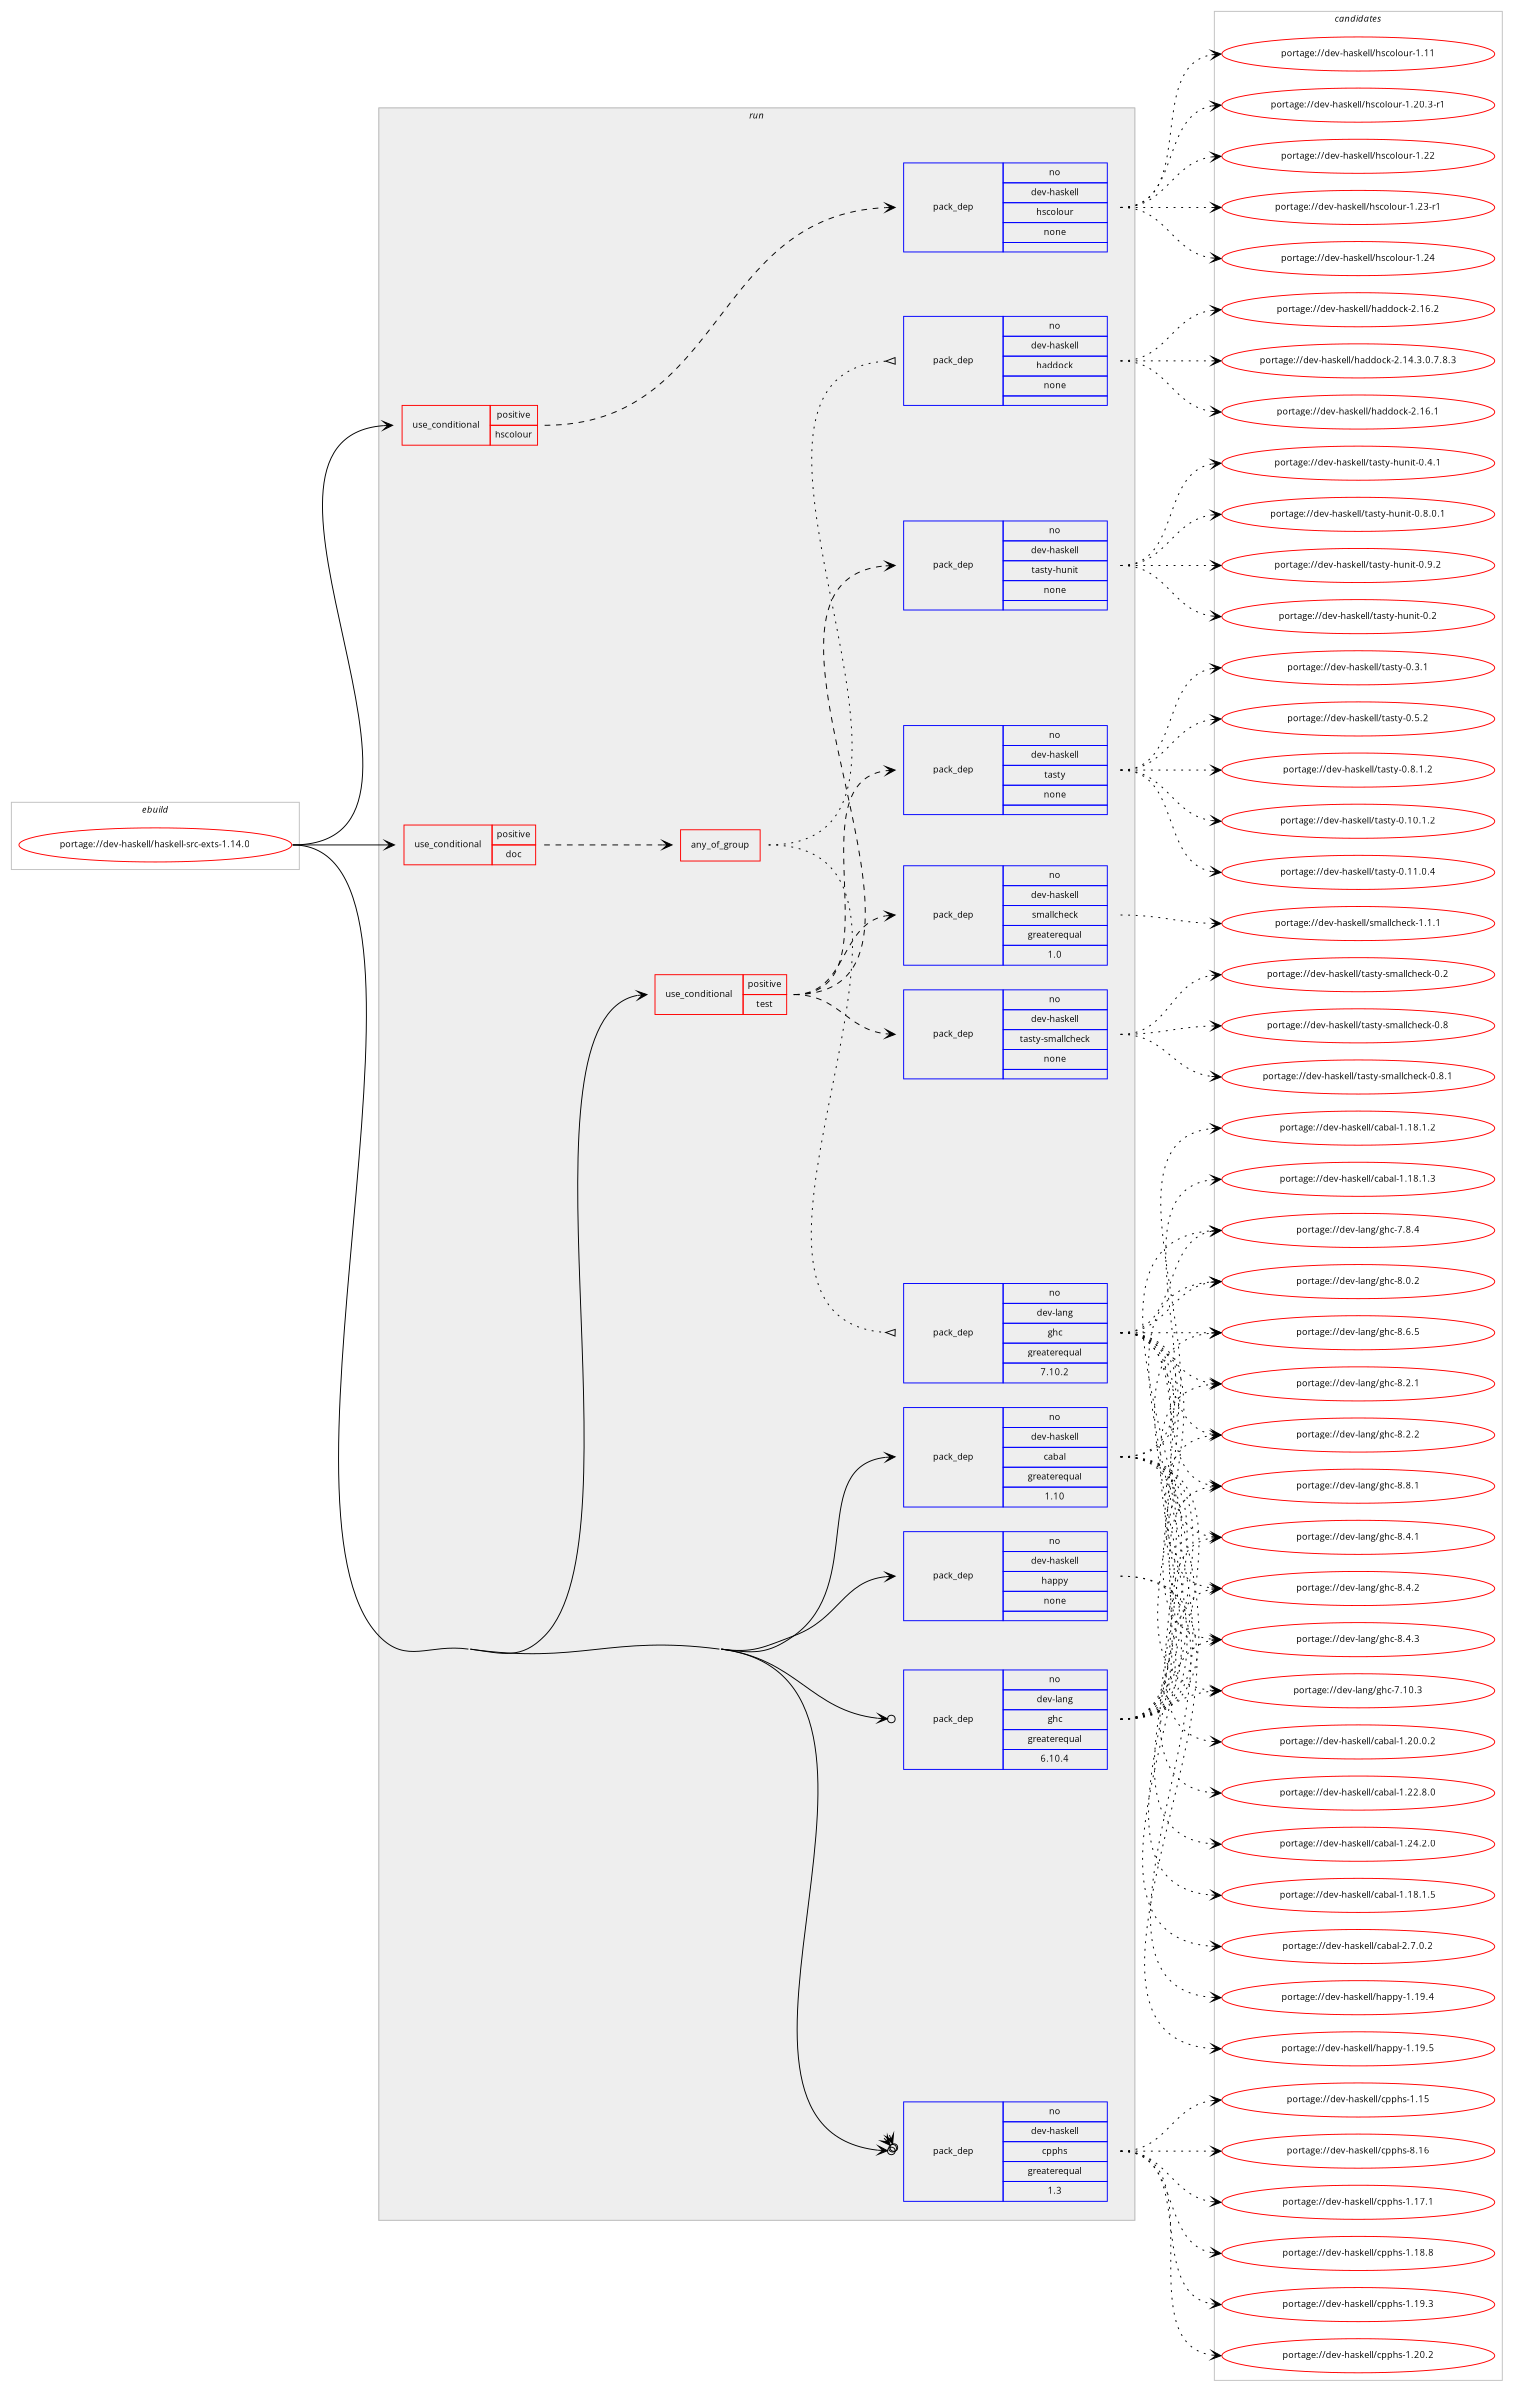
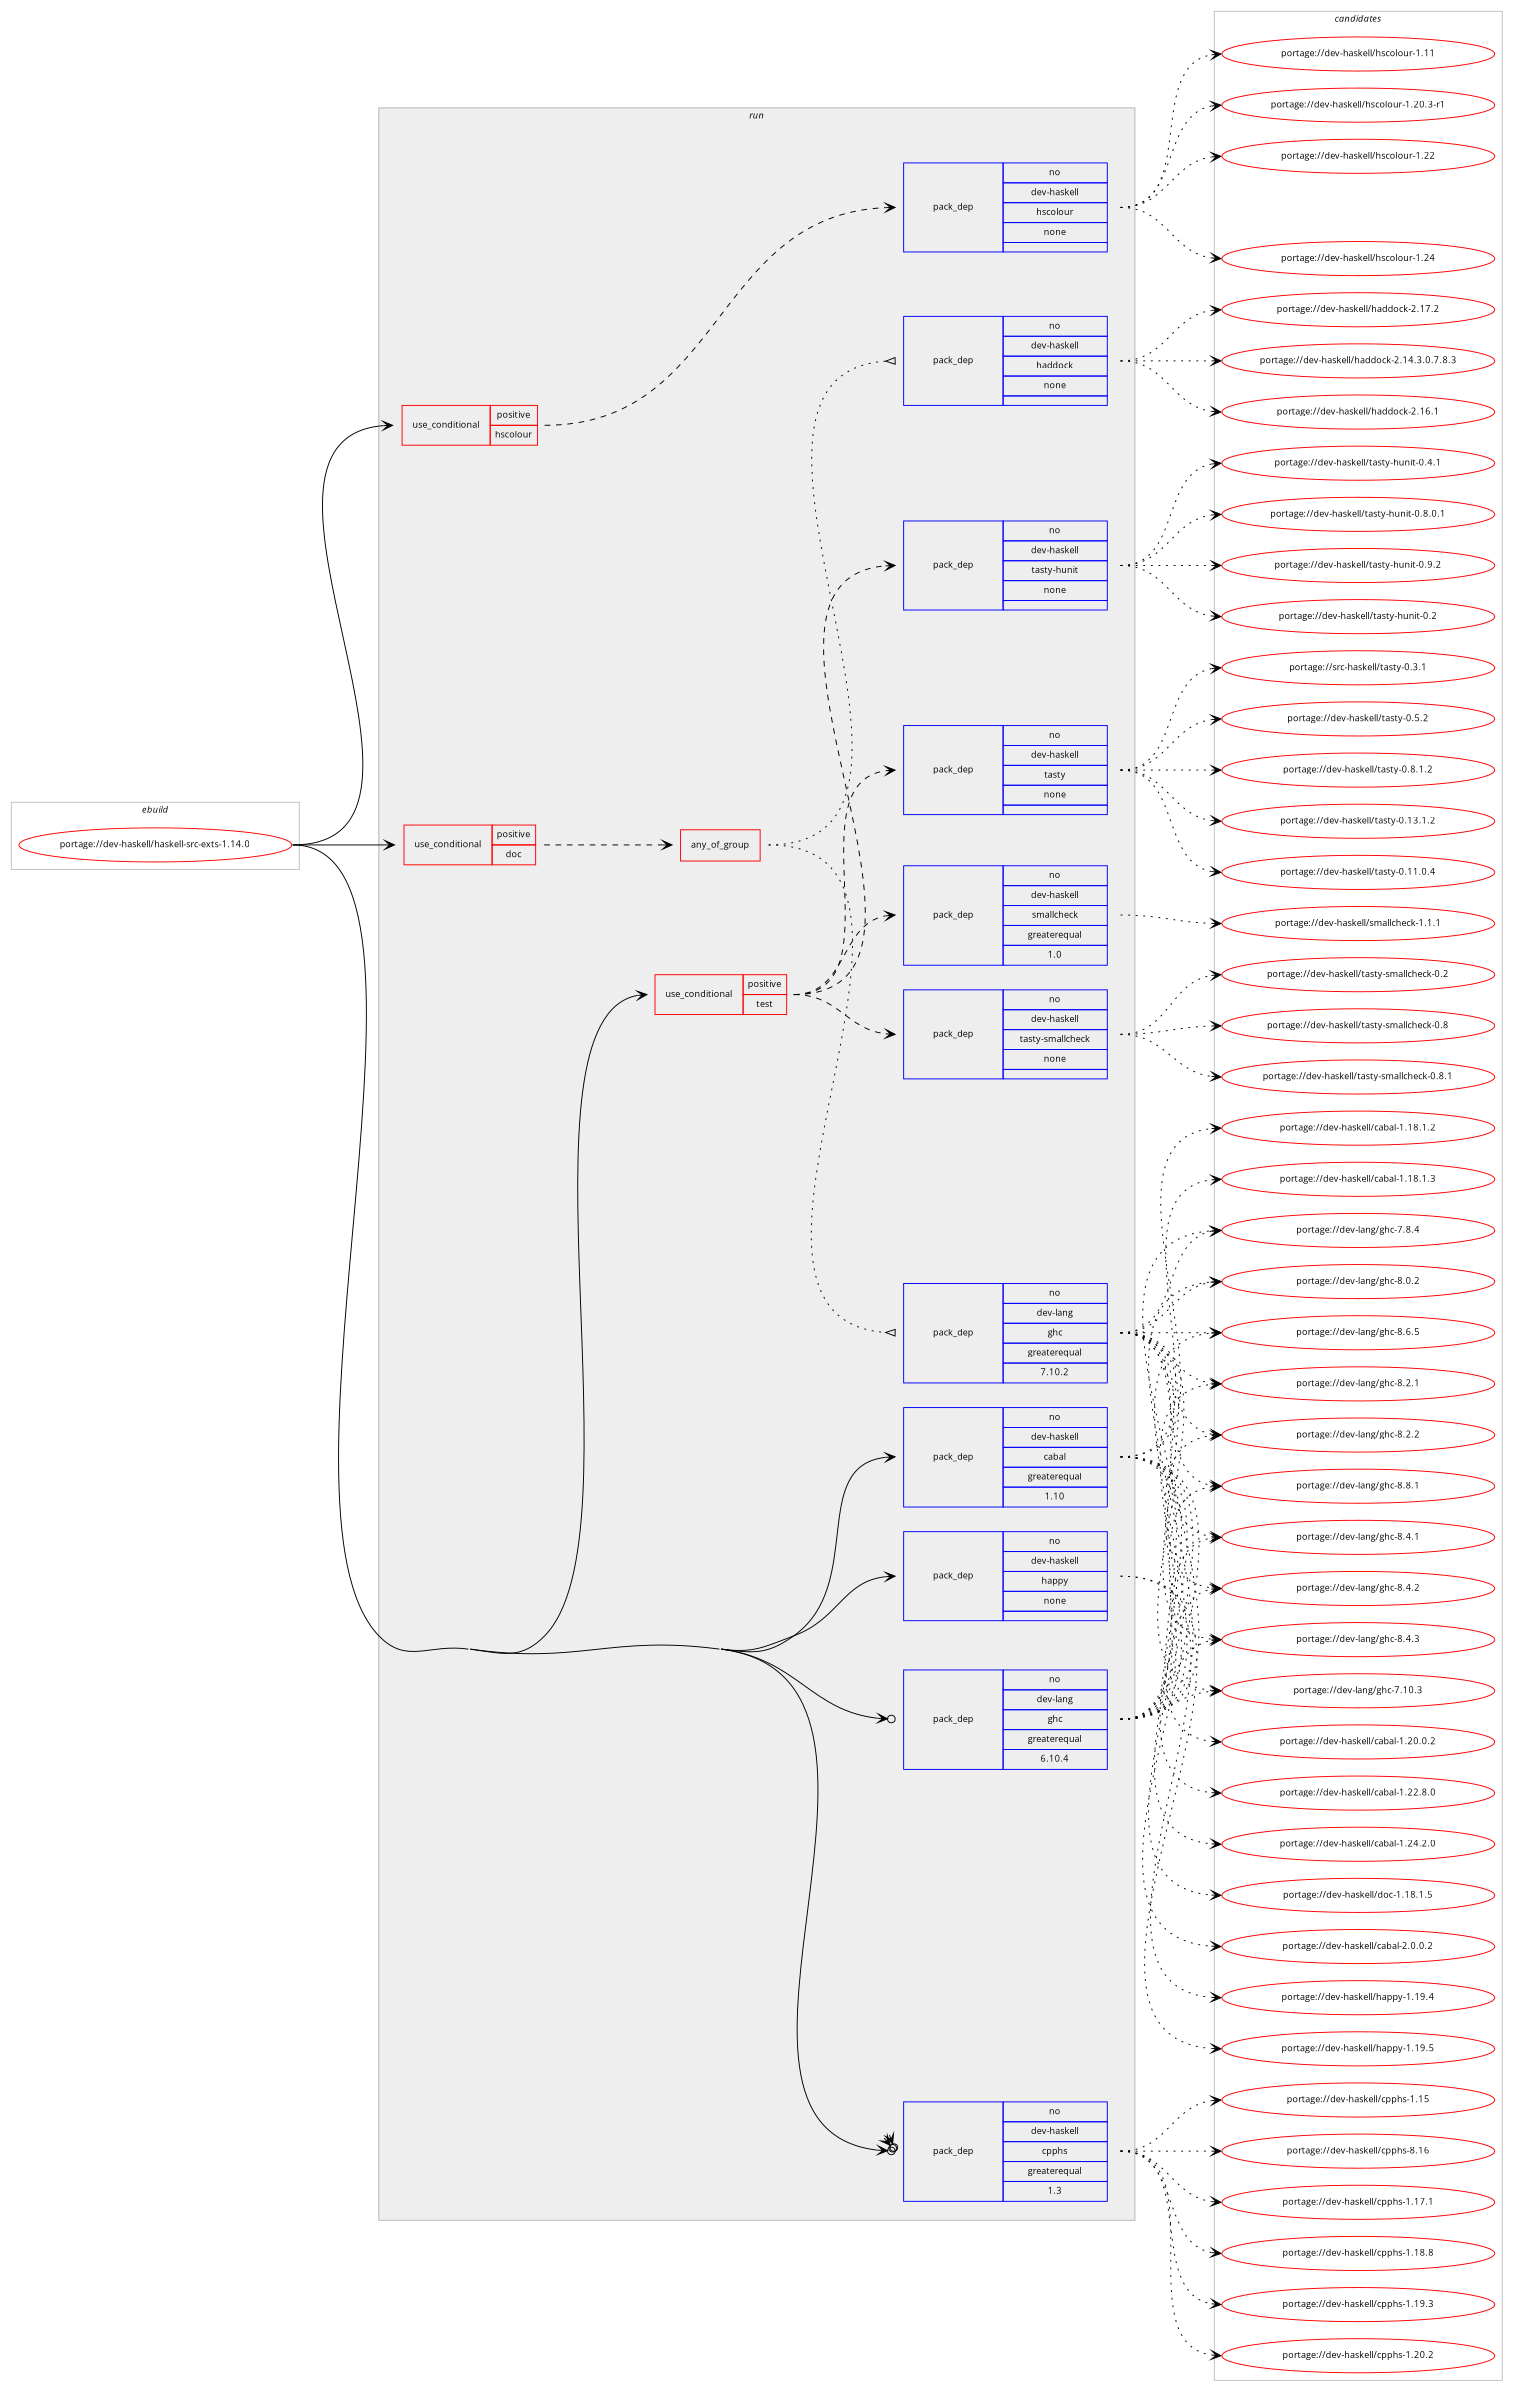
(1358, 207) -> none
(1358, 310) -> (1358, 310)
(1358, 668) -> (1358, 668)
(1358, 821) -> (1358, 821)
(1358, 1895) -> (1358, 1895)
(1358, 1947) -> (1358, 1947)
